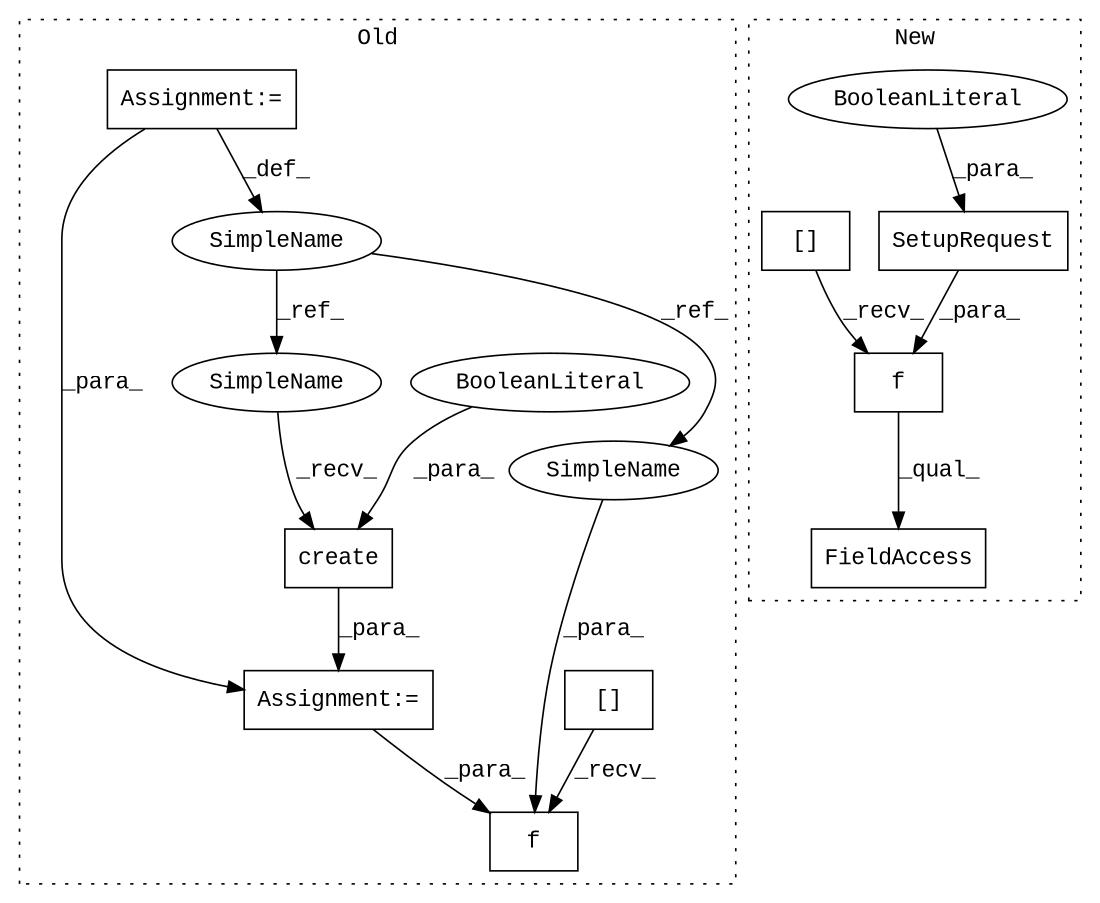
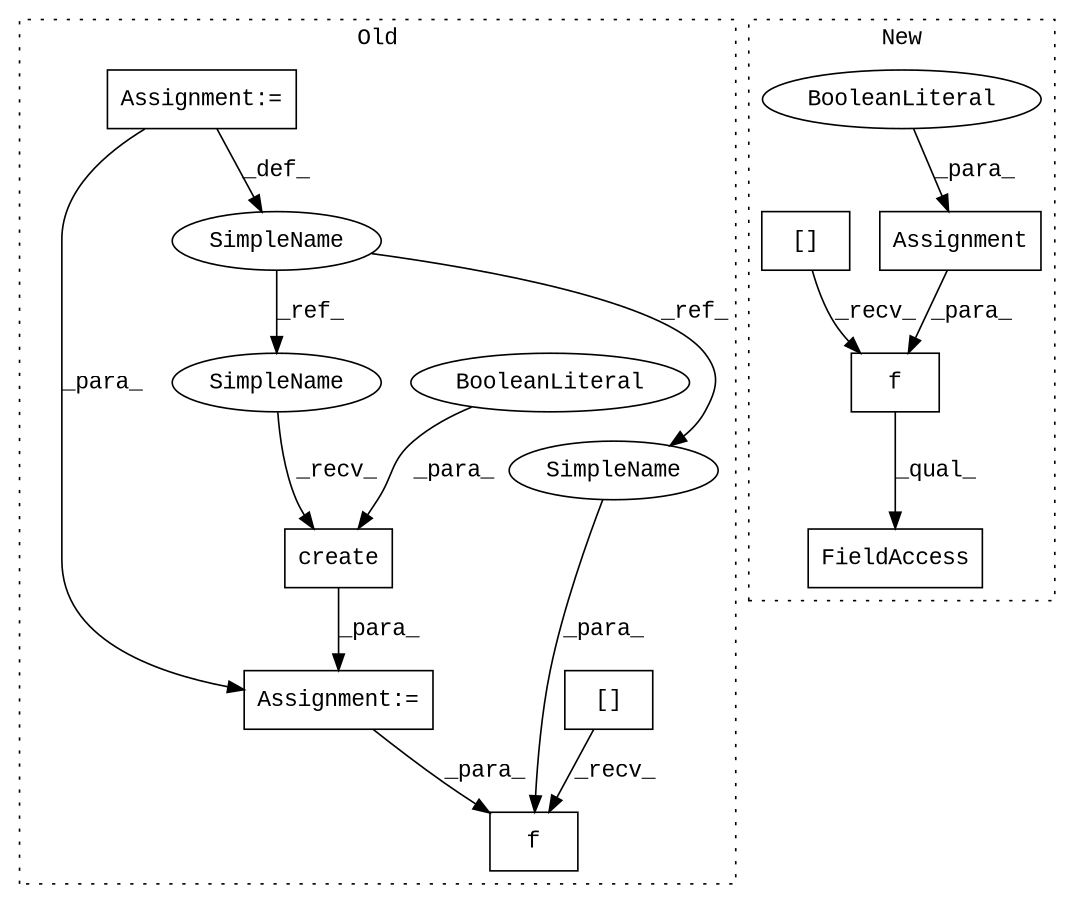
(973, 241) -> (960, 241)
